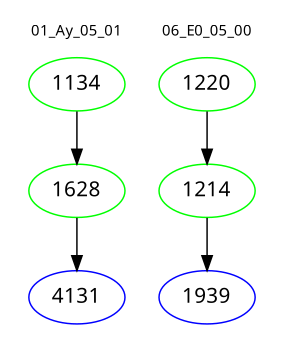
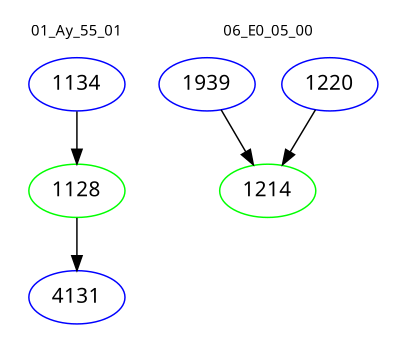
(77, 32) -> (77, 32)
(77, 84) -> (77, 84)
(207, 84) -> (330, 84)
(77, 191) -> (77, 191)
(207, 237) -> (233, 131)
